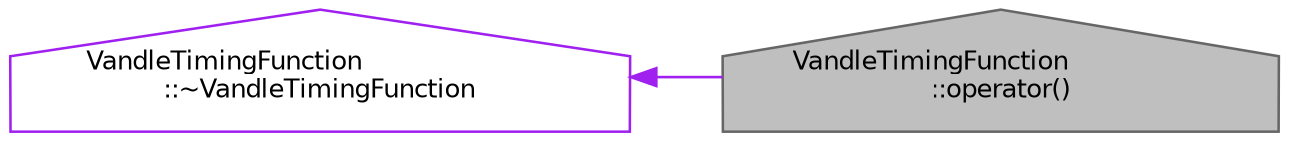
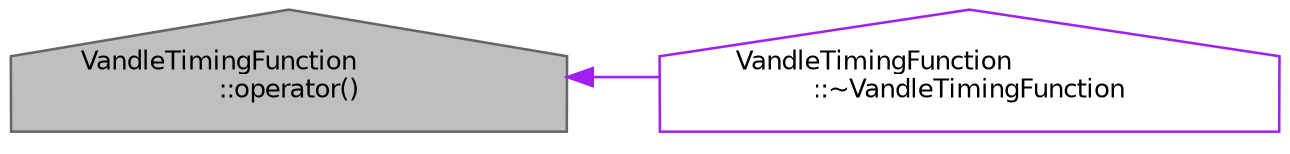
(690, 77) -> (626, 77)
